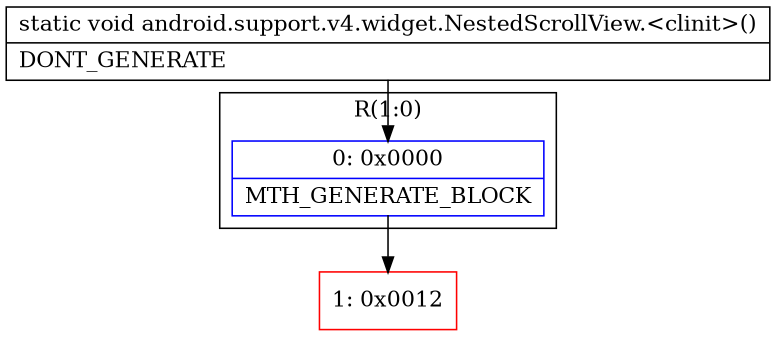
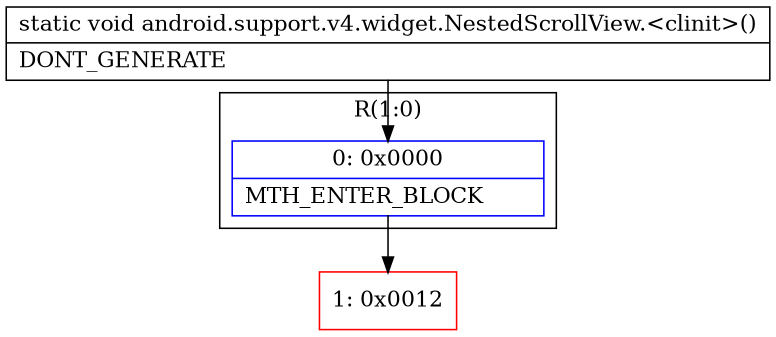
(388, 196) -> (365, 196)
